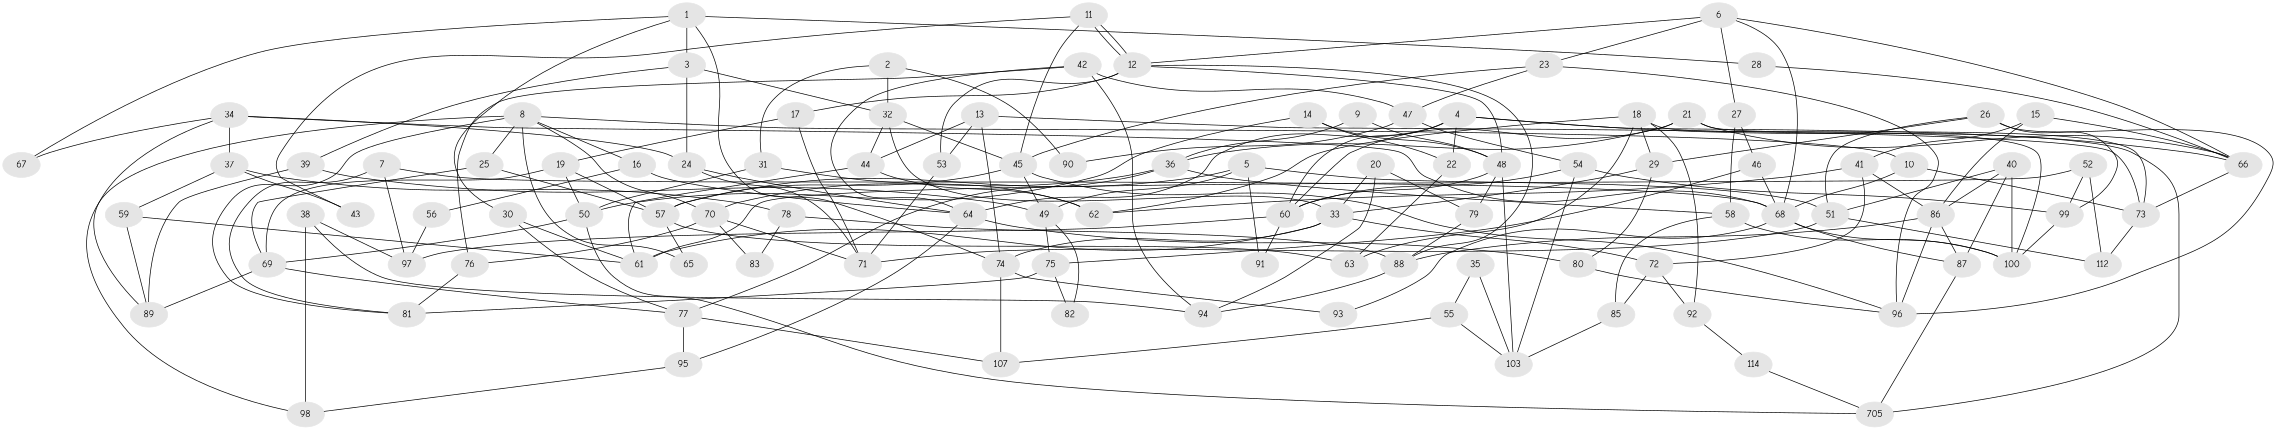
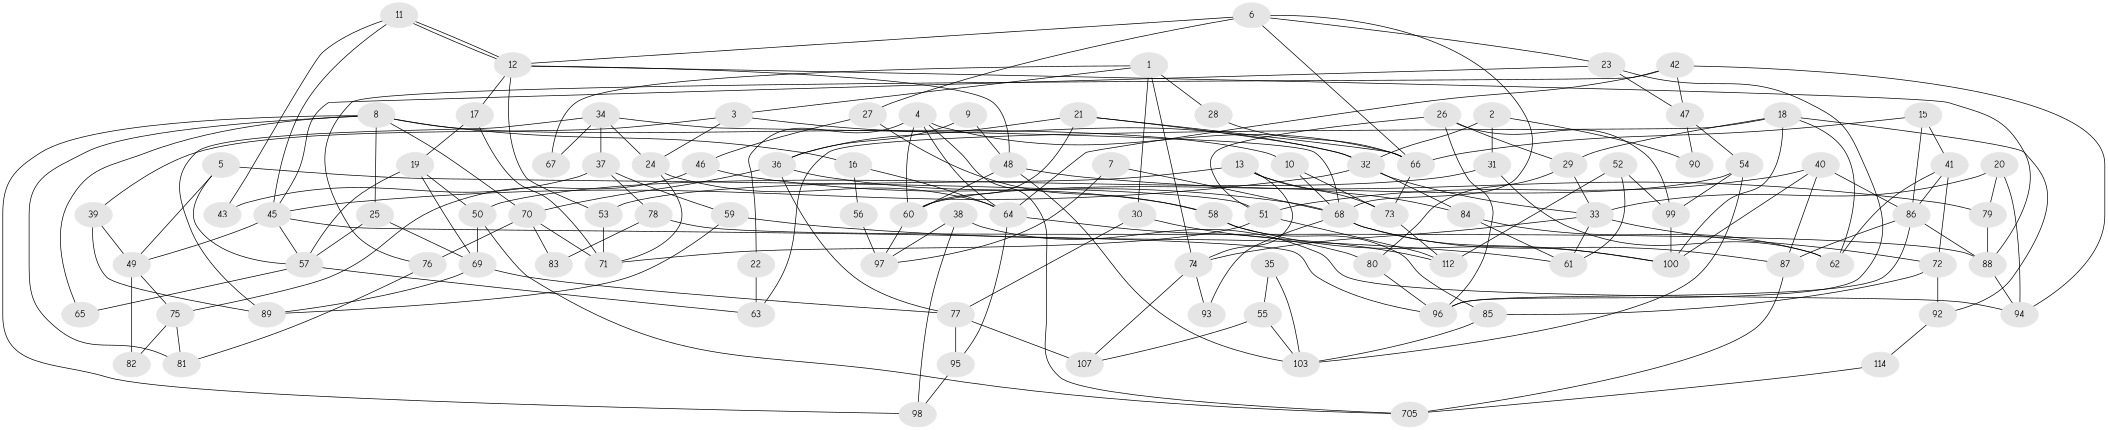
(1308, 115) -> none
(1945, 132) -> (1225, 133)
(866, 165) -> (1466, 215)
(561, 236) -> (1293, 240)
(230, 252) -> none
(1260, 265) -> none
